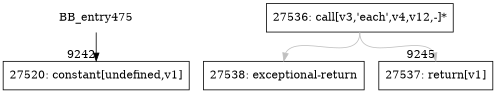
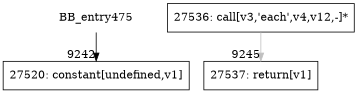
(284, 76) -> none
